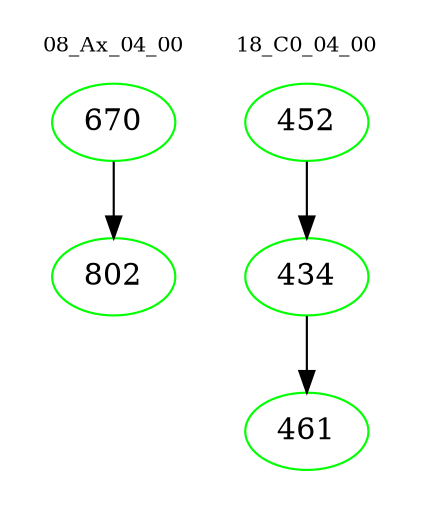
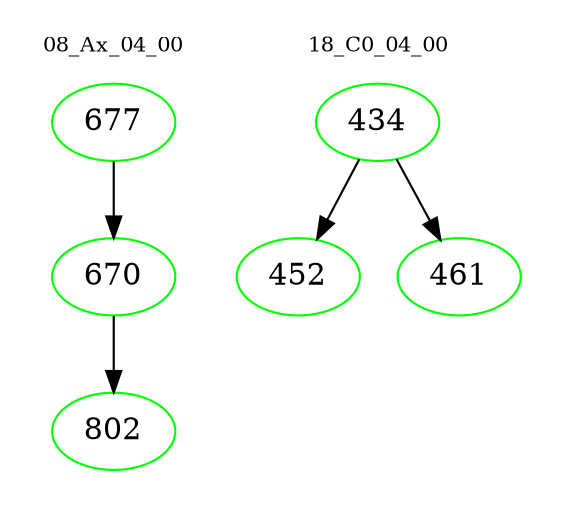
none -> (114, 122)
(307, 189) -> (343, 190)
